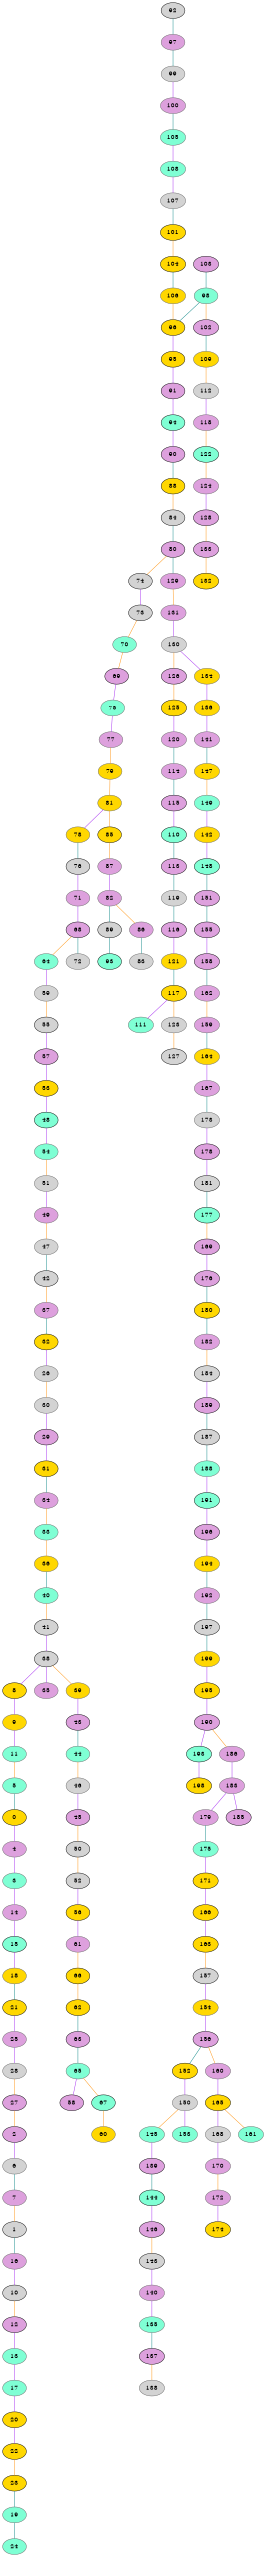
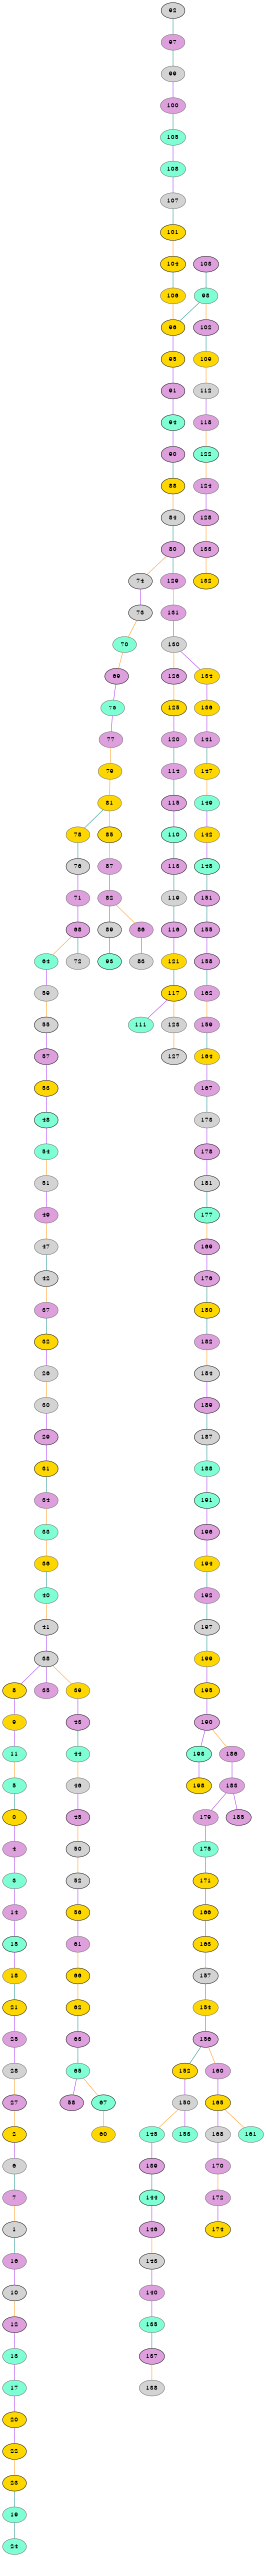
(94, 819) -> (94, 819)
(15, 2134) -> (15, 2134)
